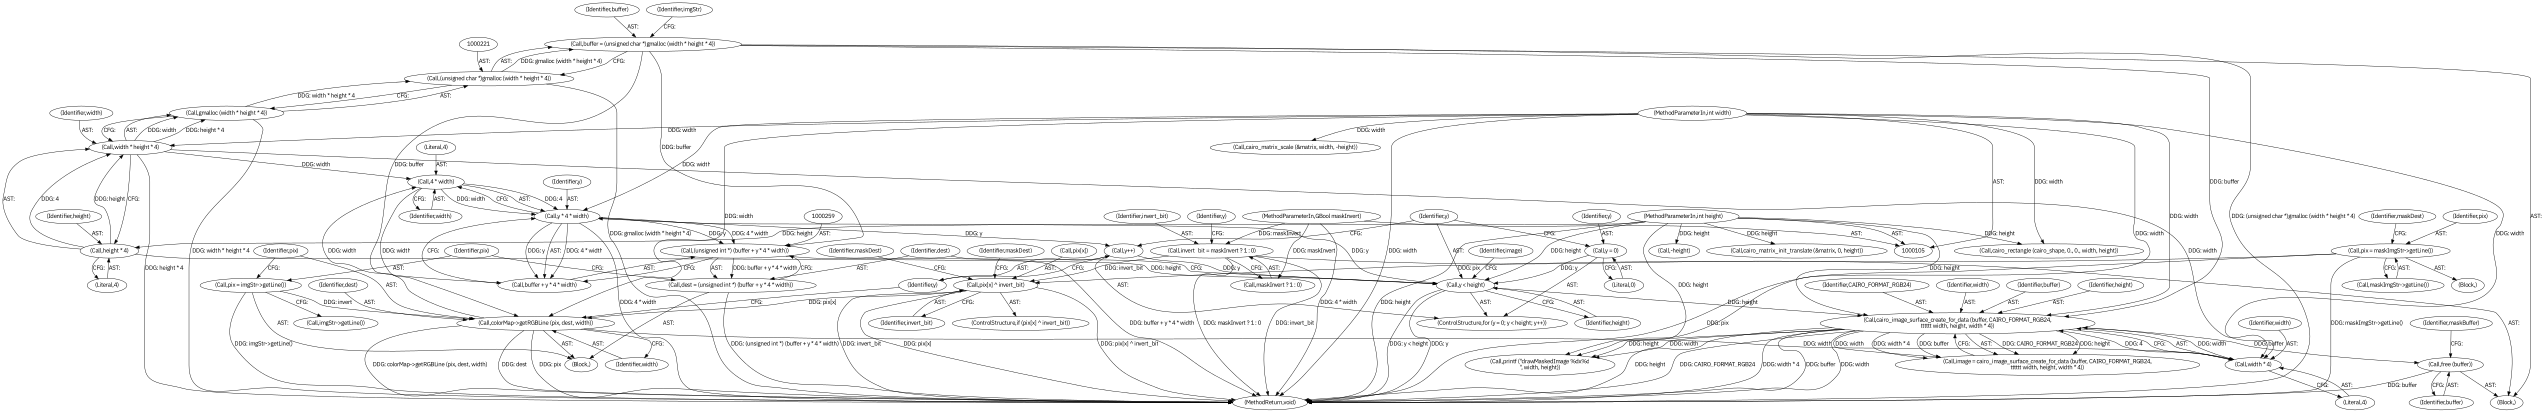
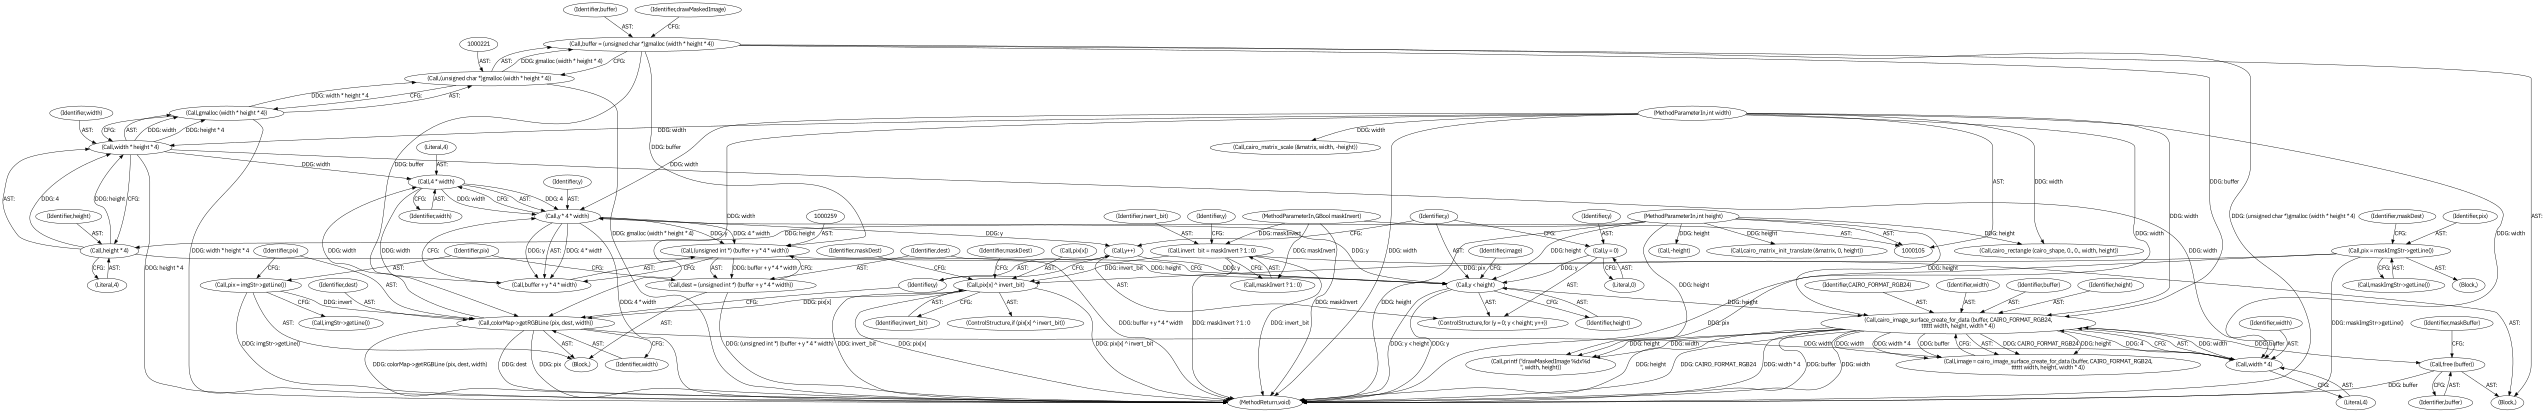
(679, 10) -> (688, 10)
(1339, 303) -> (1337, 303)
